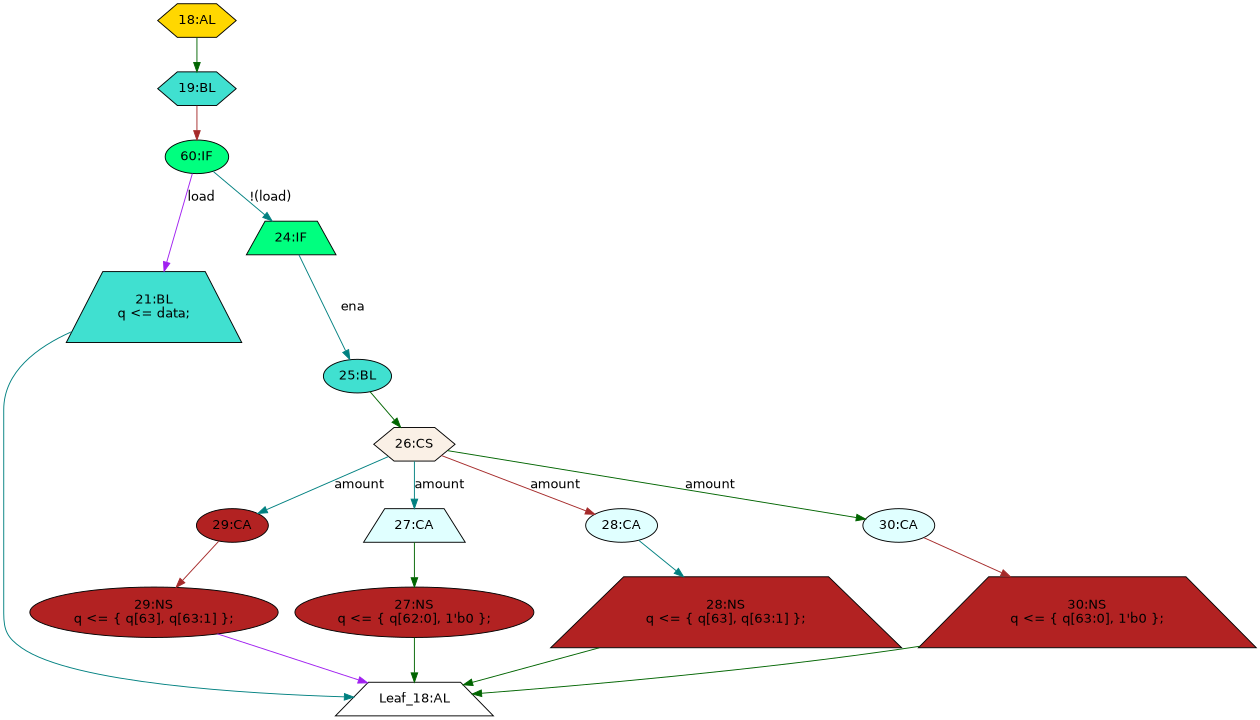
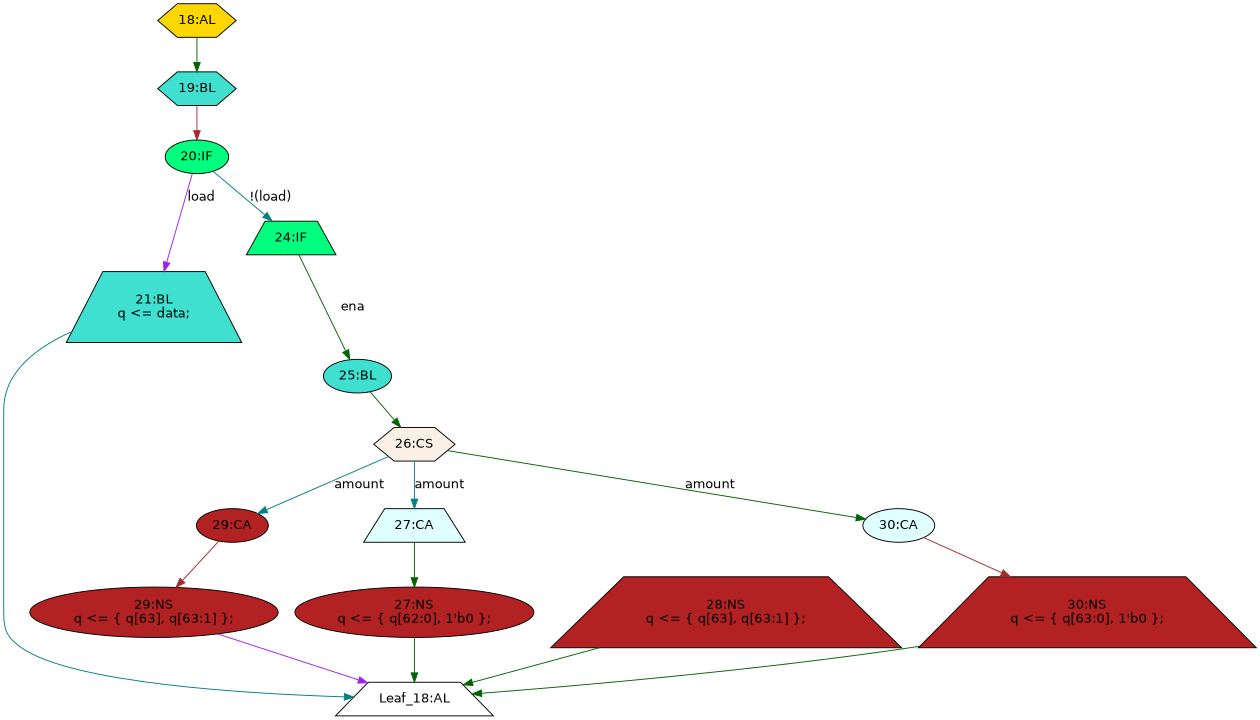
(197, 157) -> (197, 157)
(322, 303) -> (322, 303)
(622, 525) -> none
